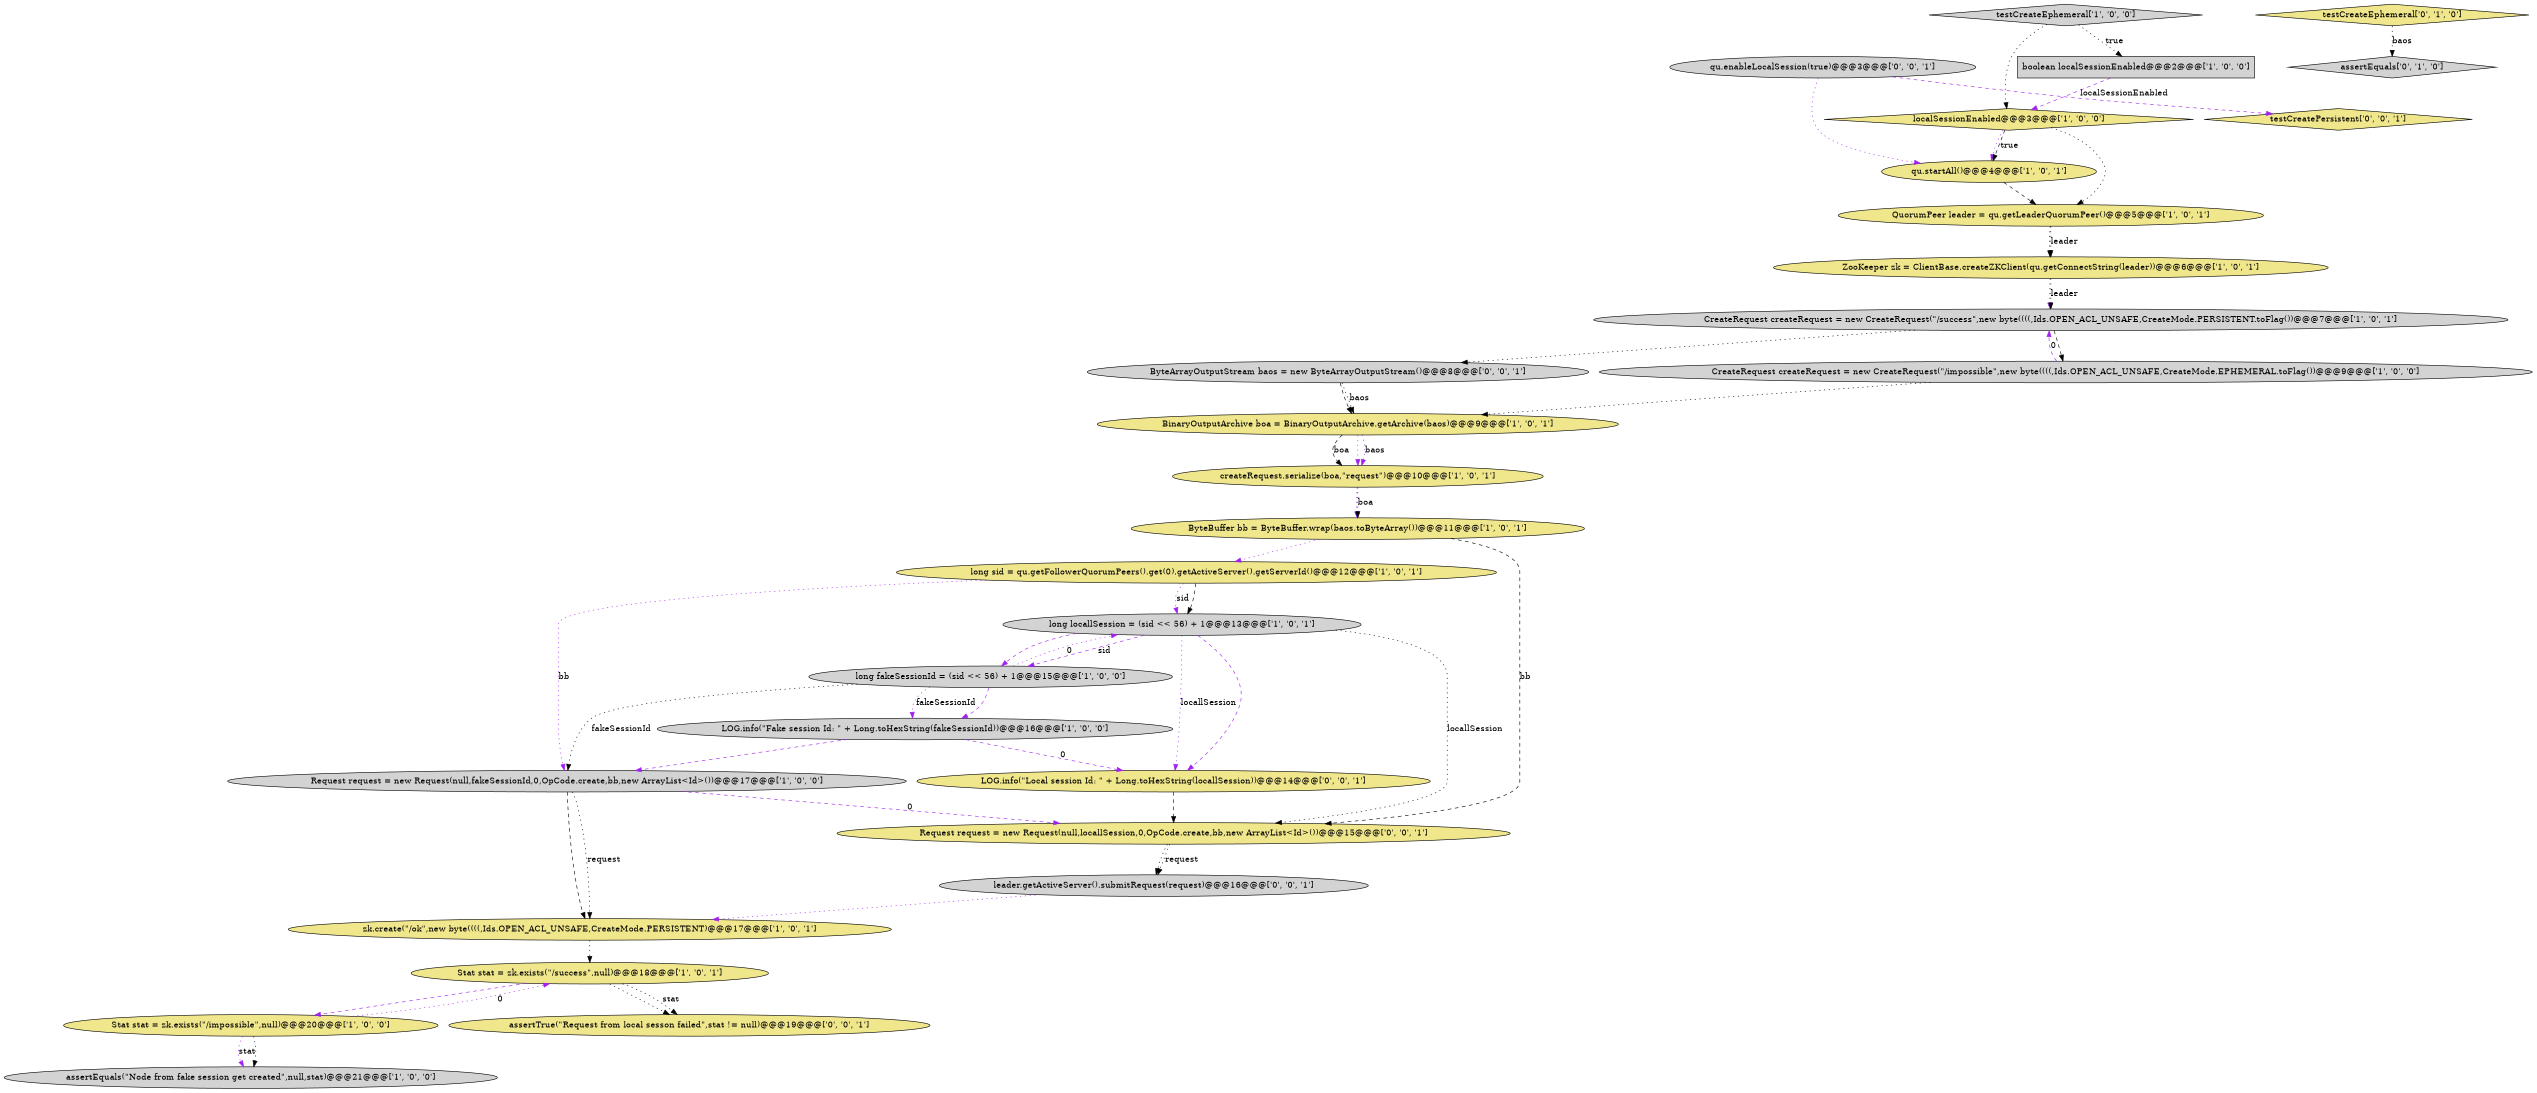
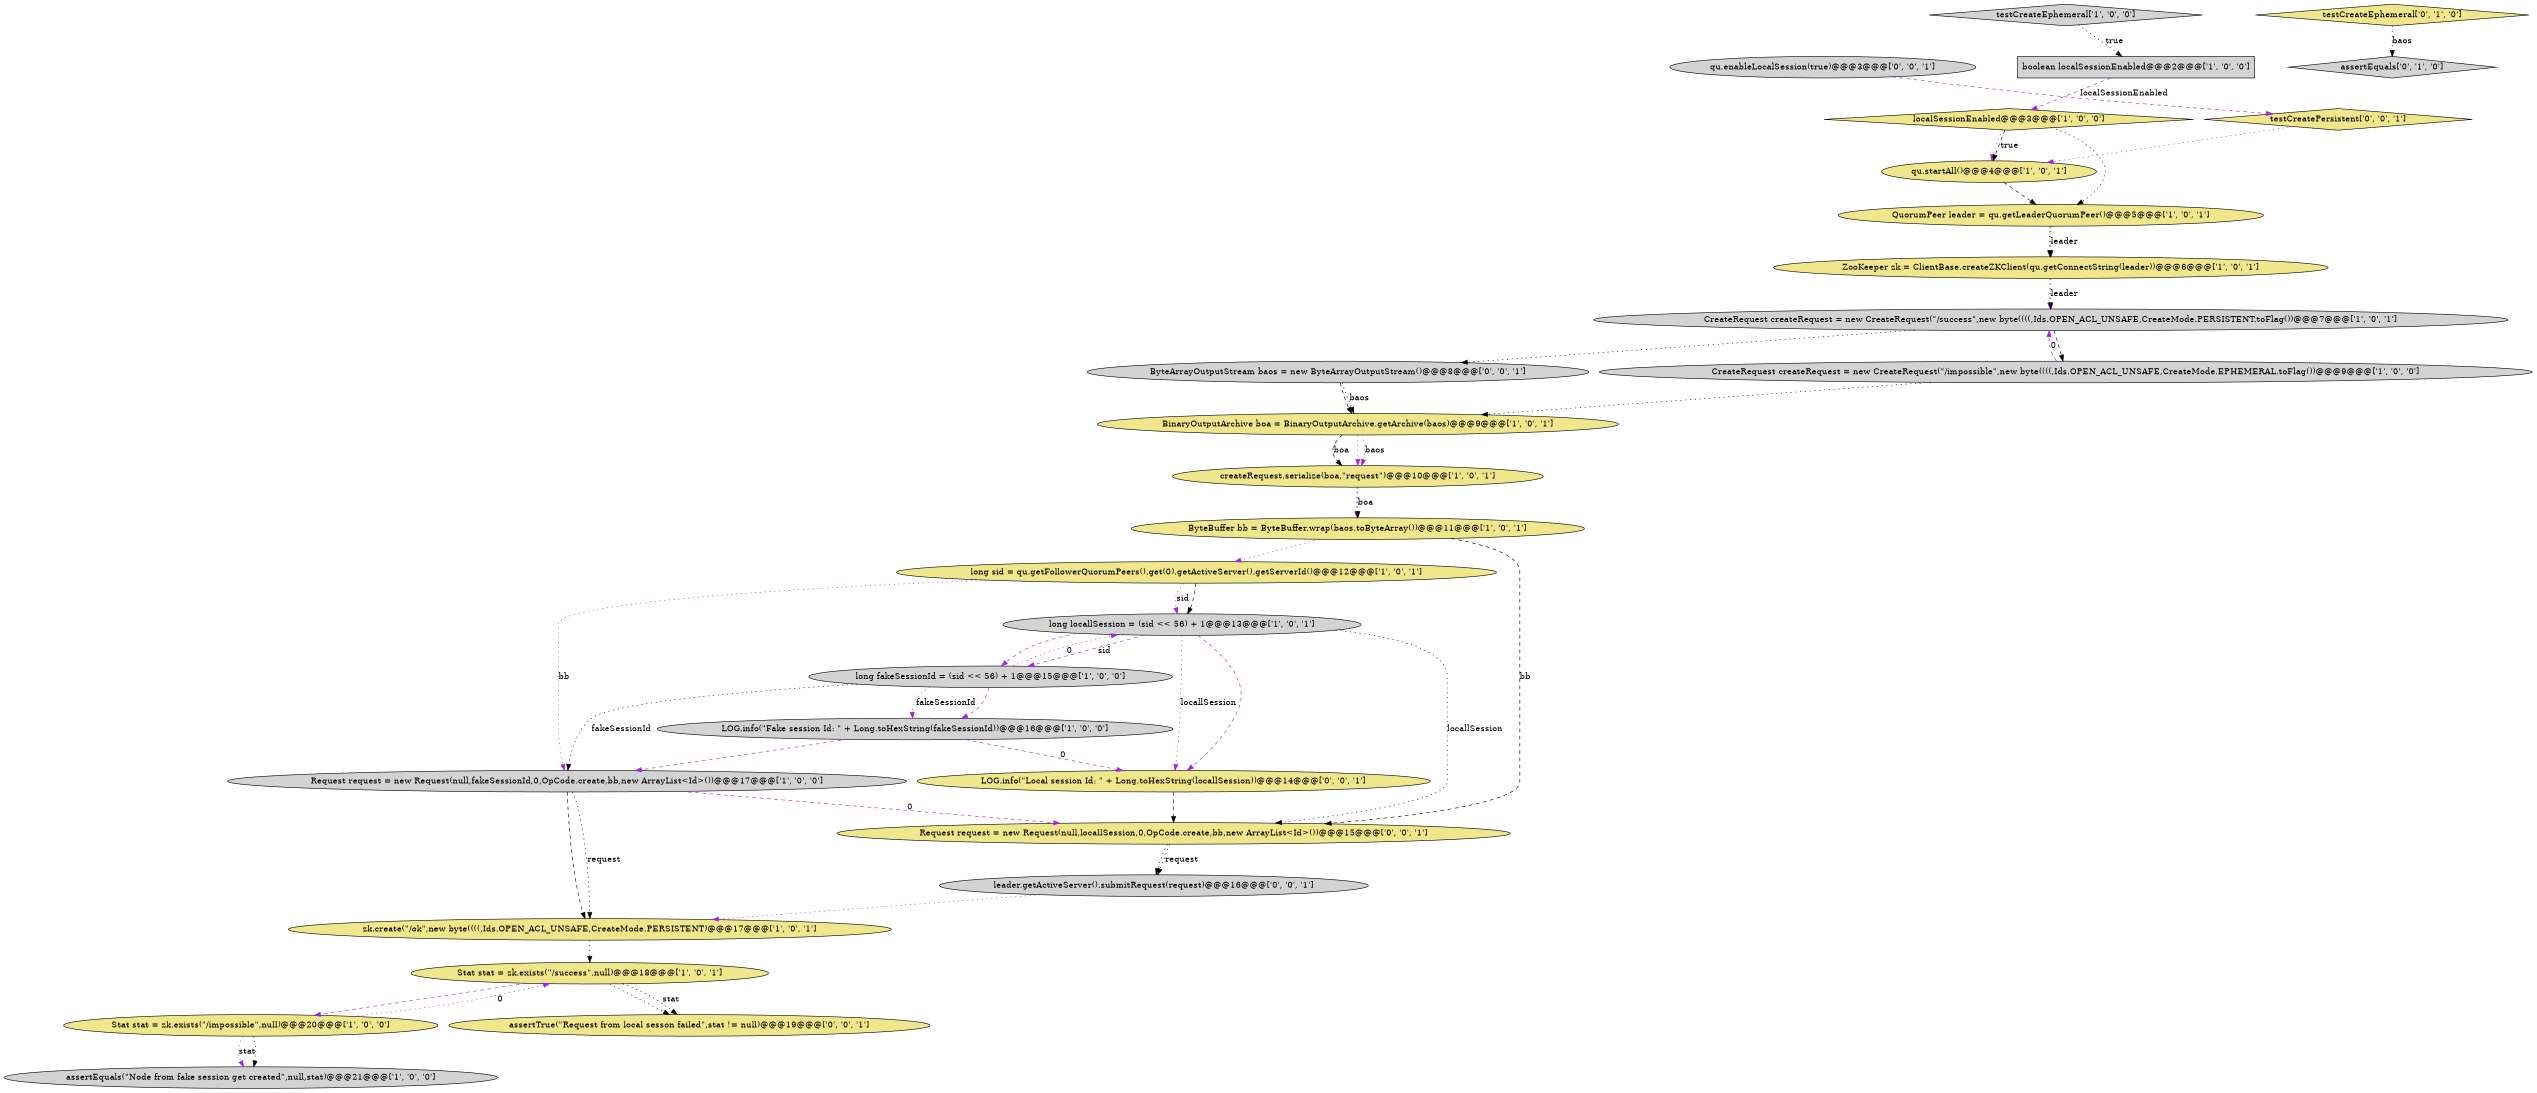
(2012, 56) -> none
(1839, 143) -> (2173, 144)
